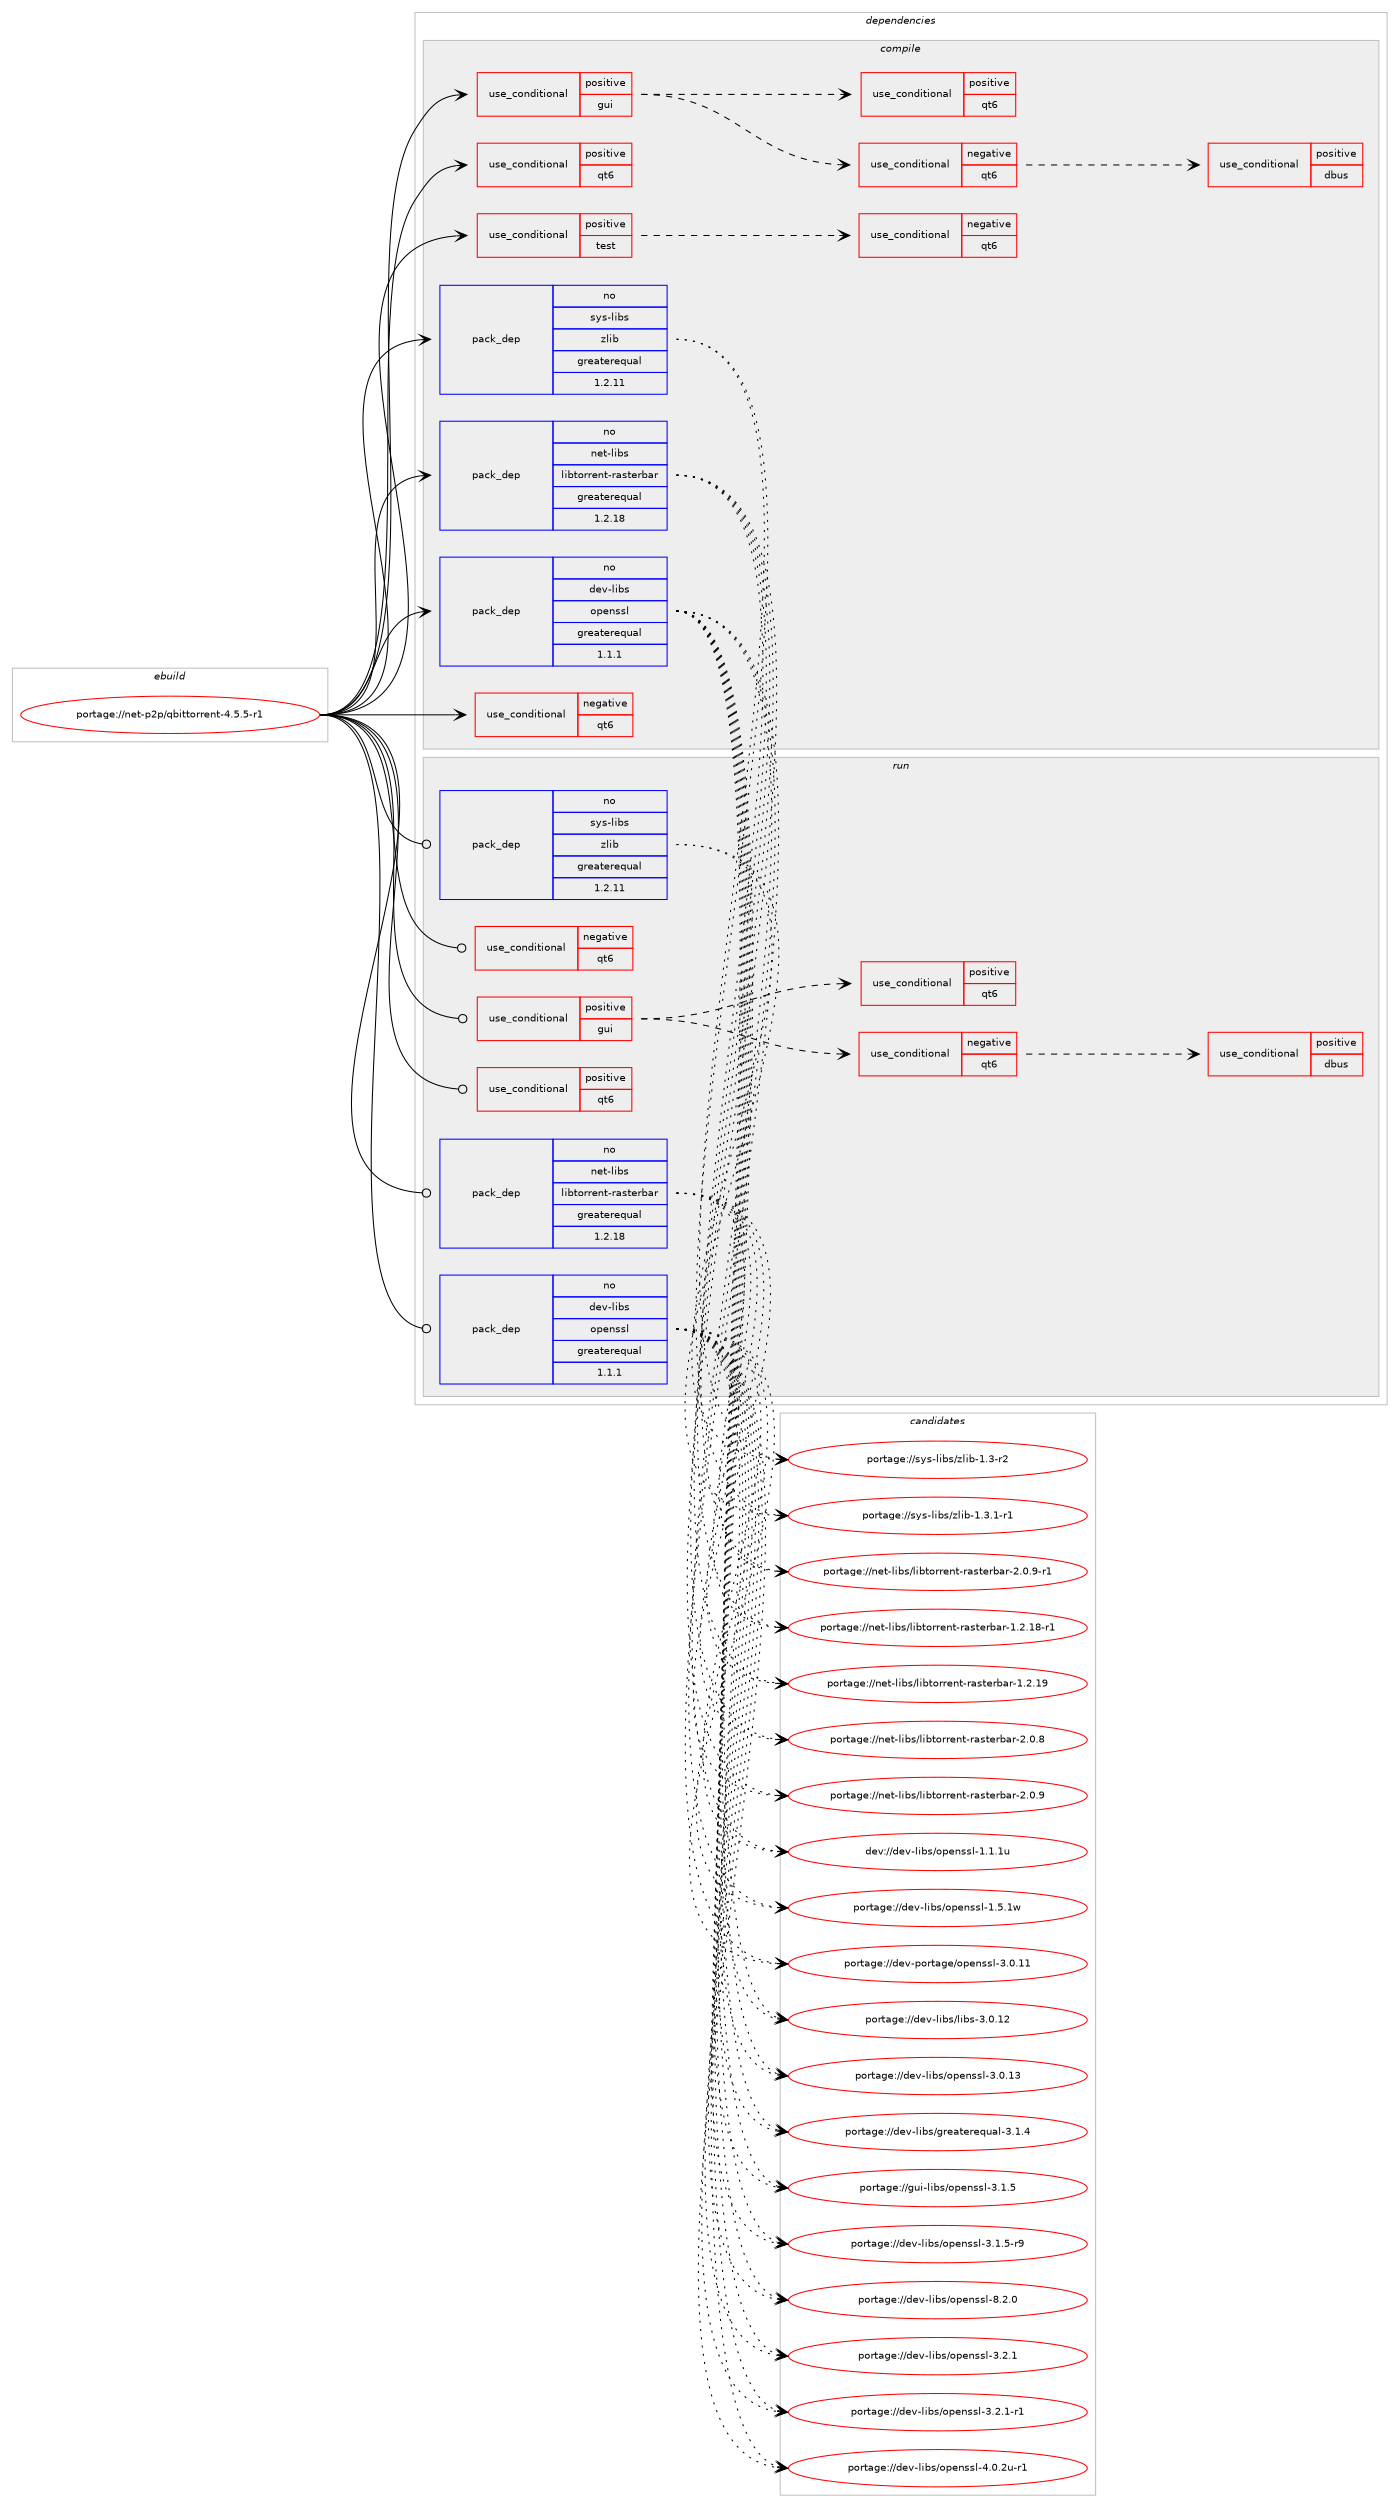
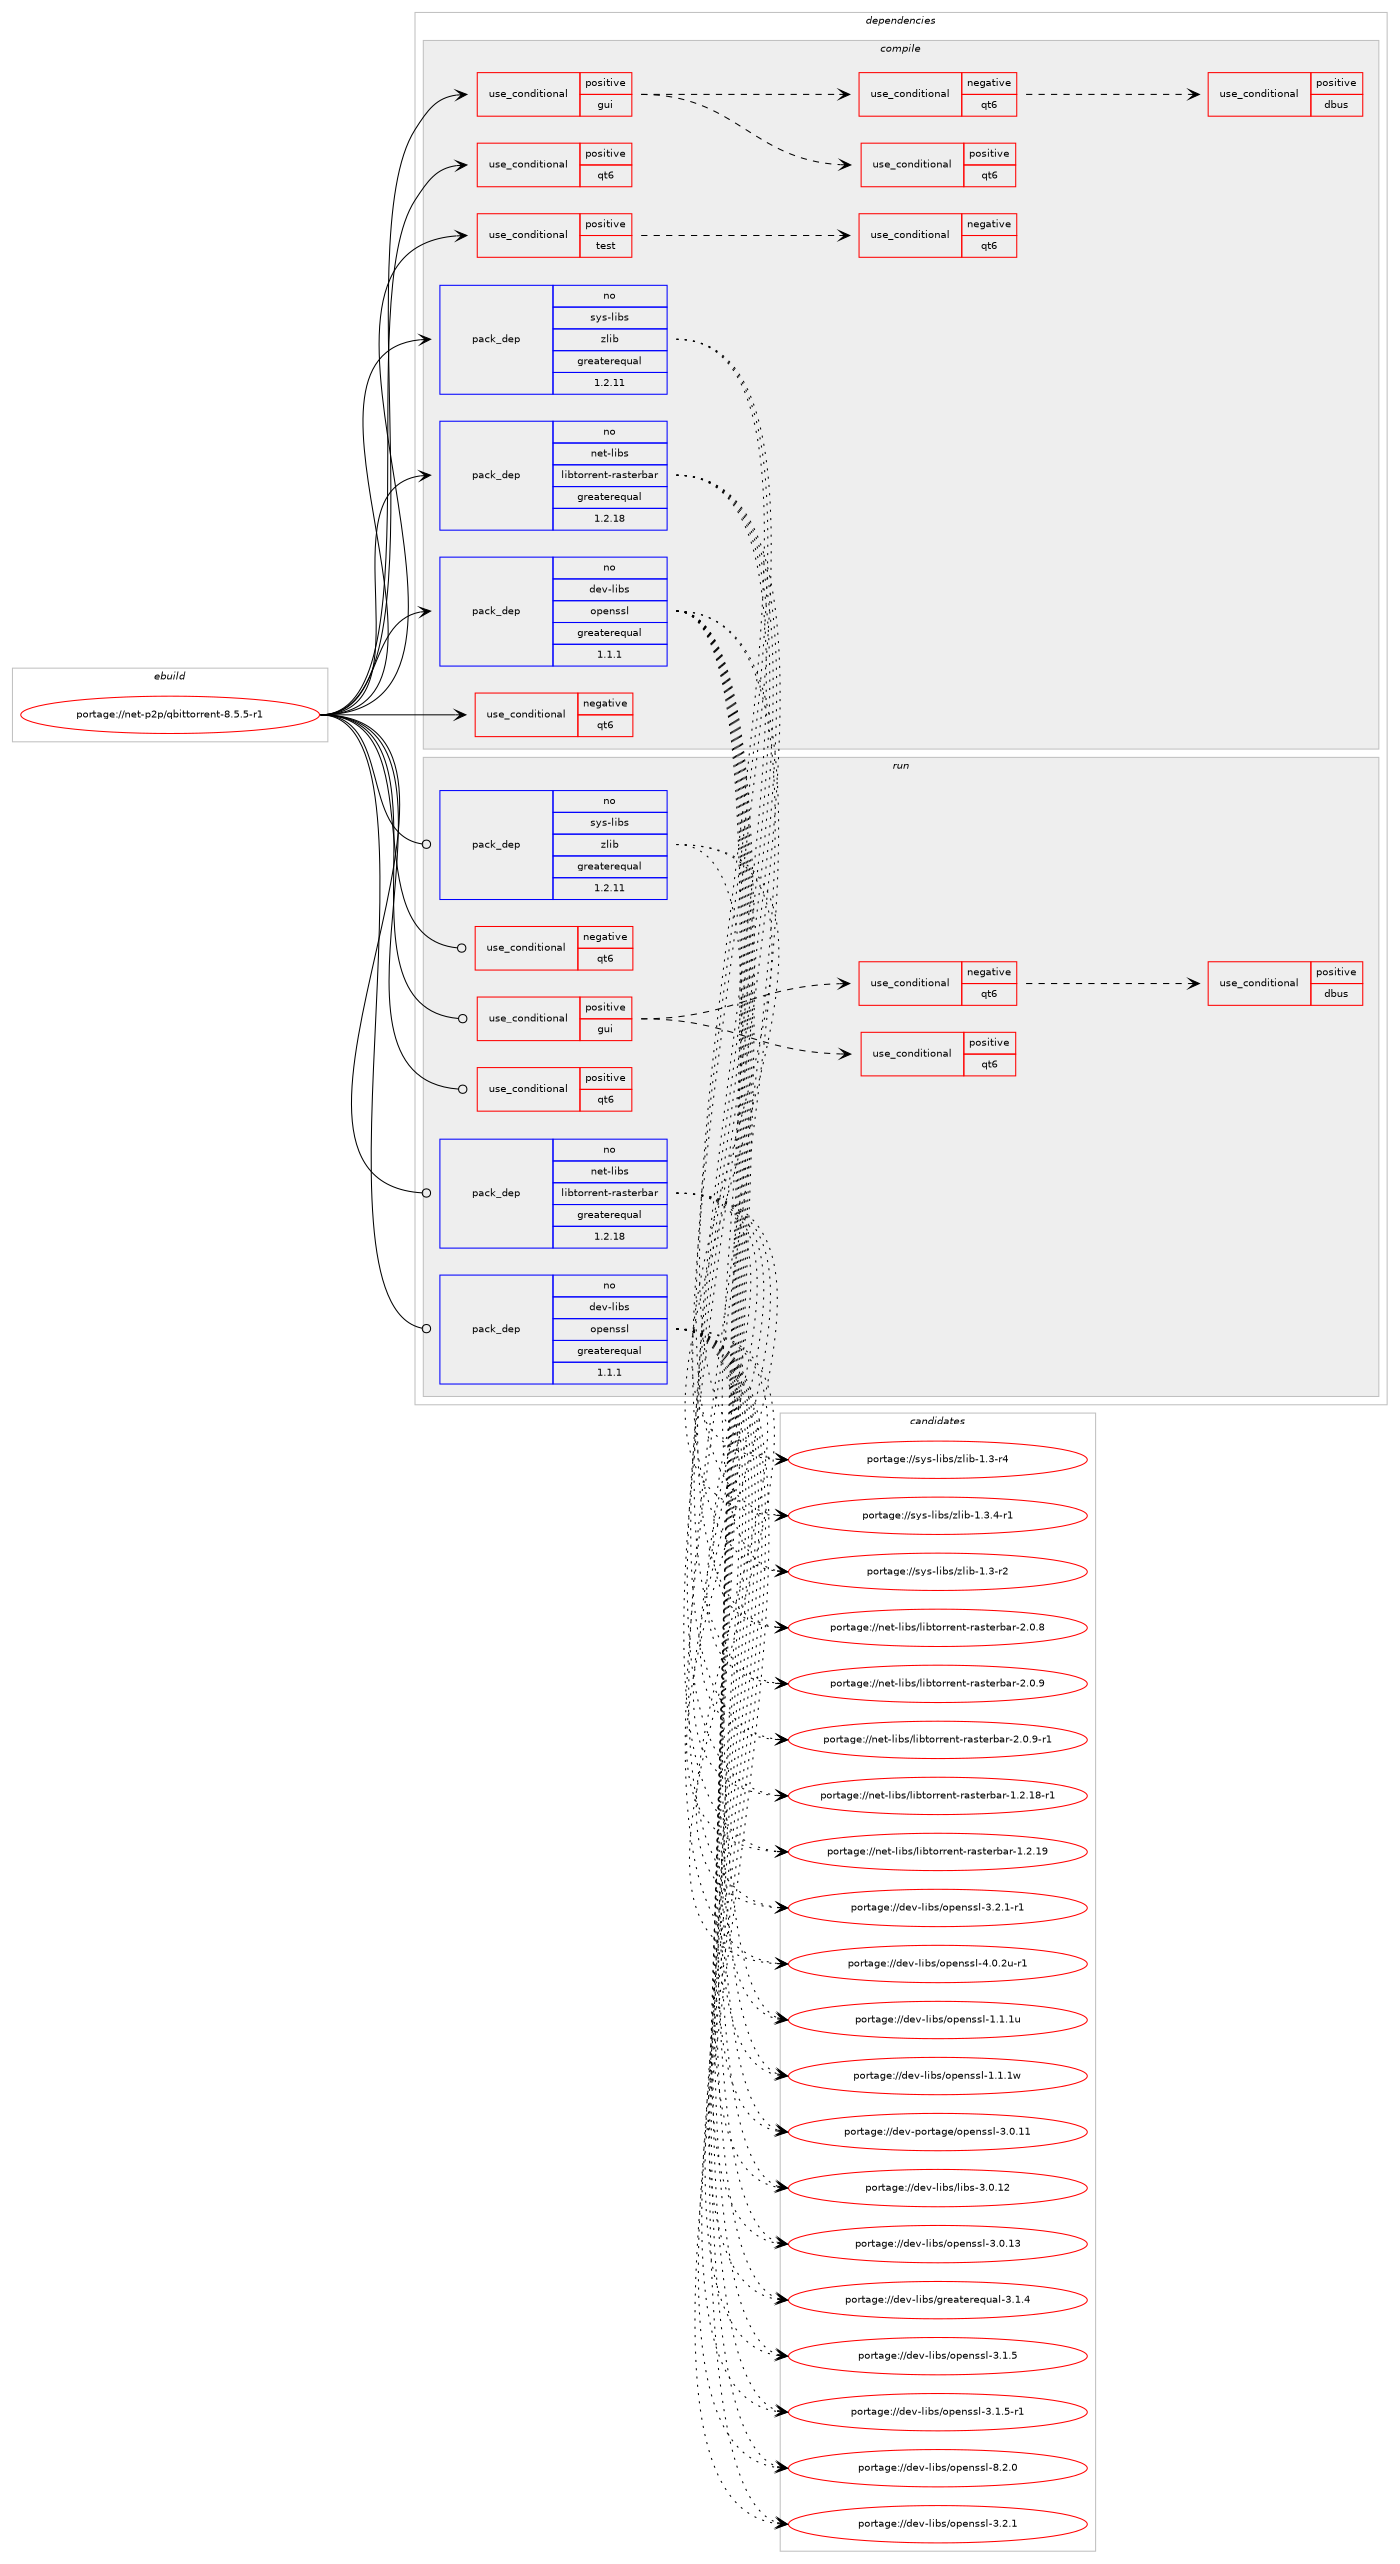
(170, 715) -> (170, 715)
none -> (938, 1460)
(938, 1516) -> (938, 1516)
(938, 1852) -> (938, 2020)
(938, 1908) -> (938, 2076)
(938, 2188) -> (938, 2356)
(938, 2244) -> (938, 2412)
